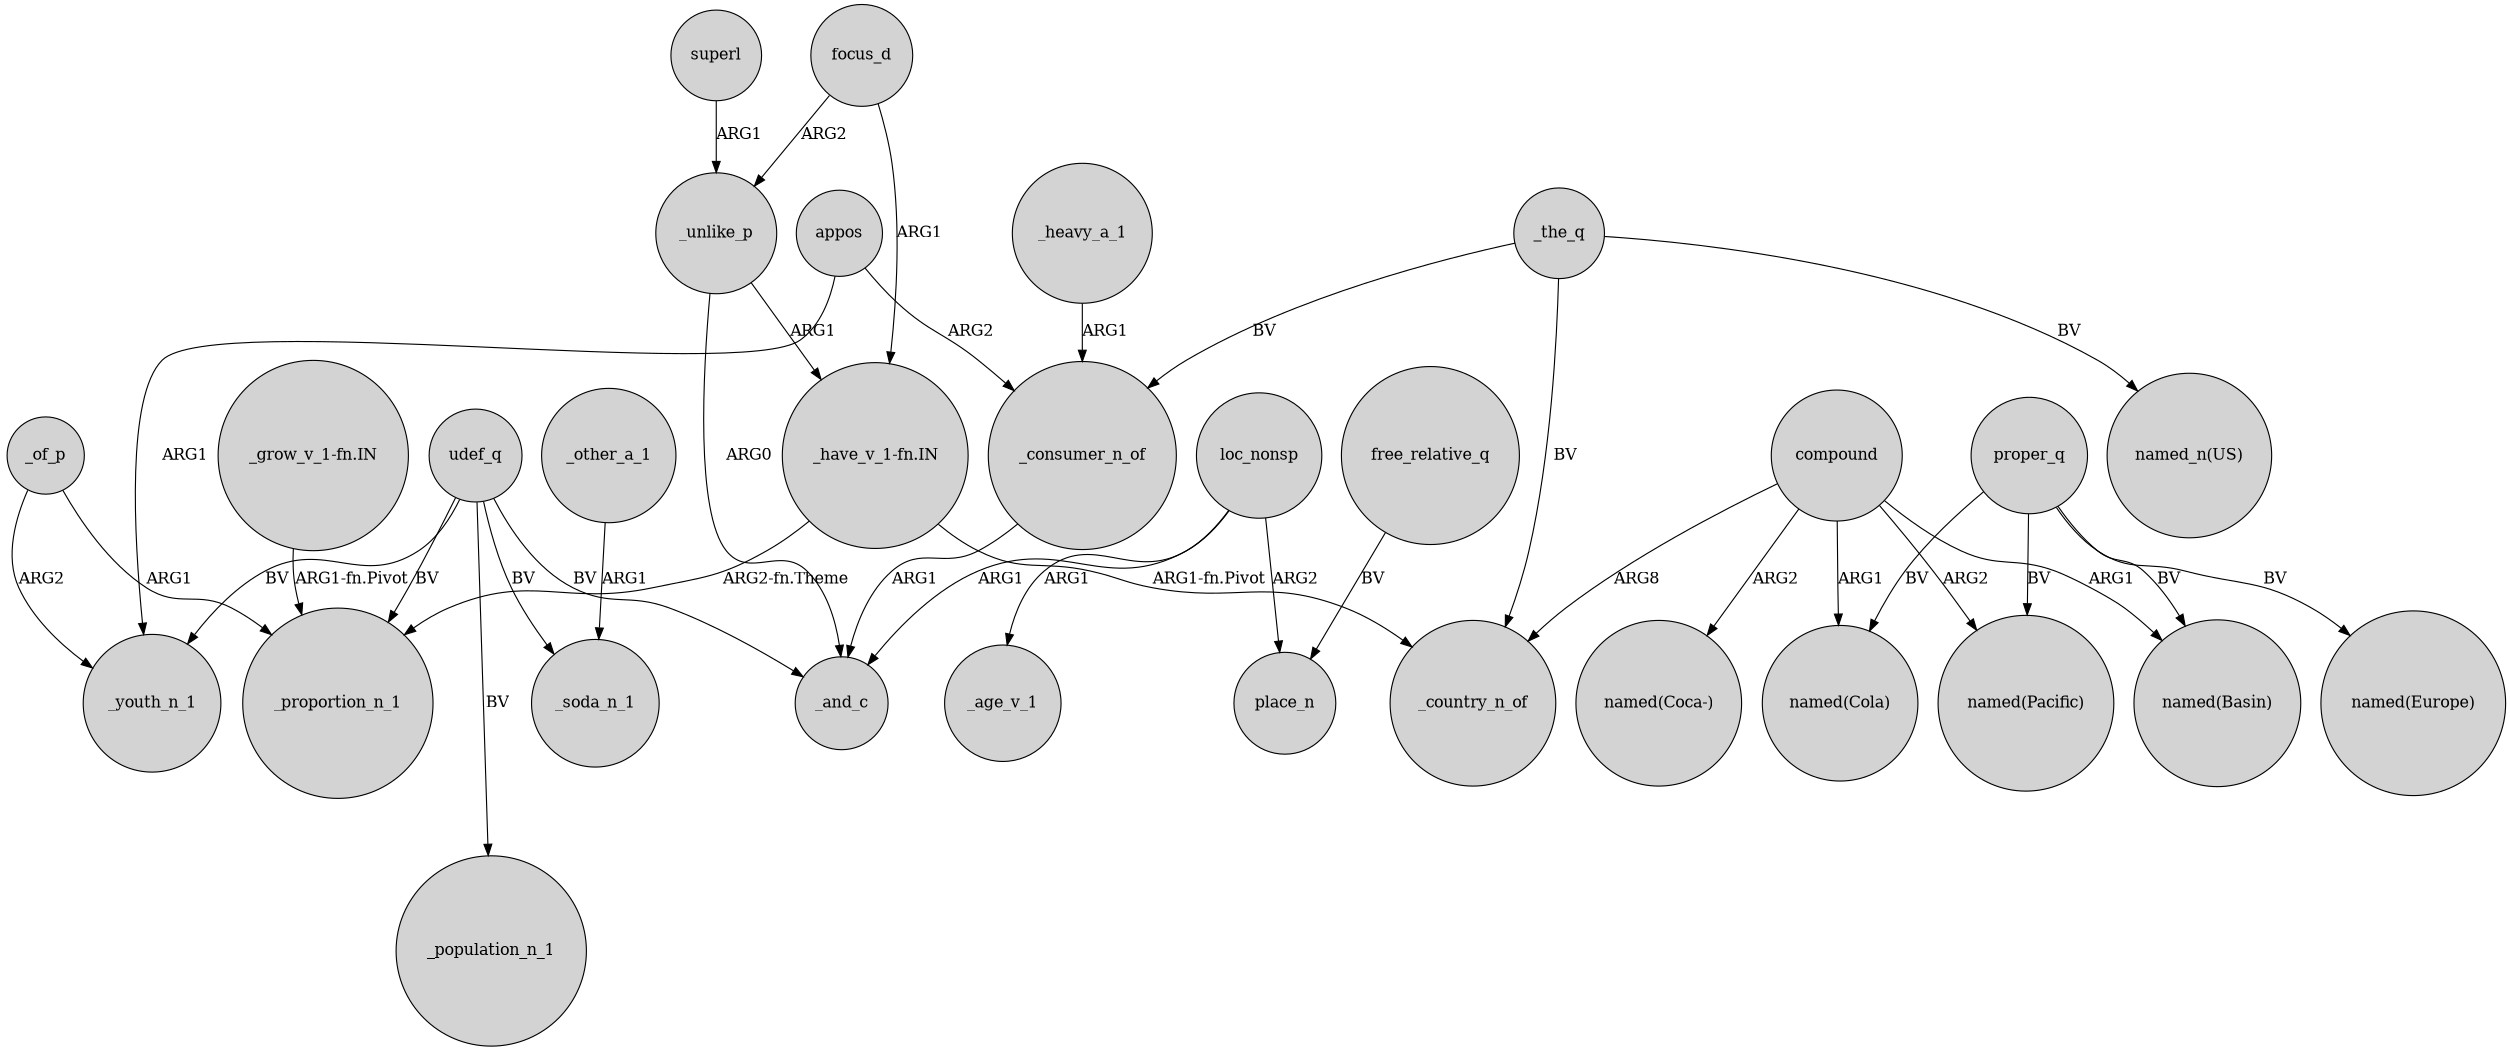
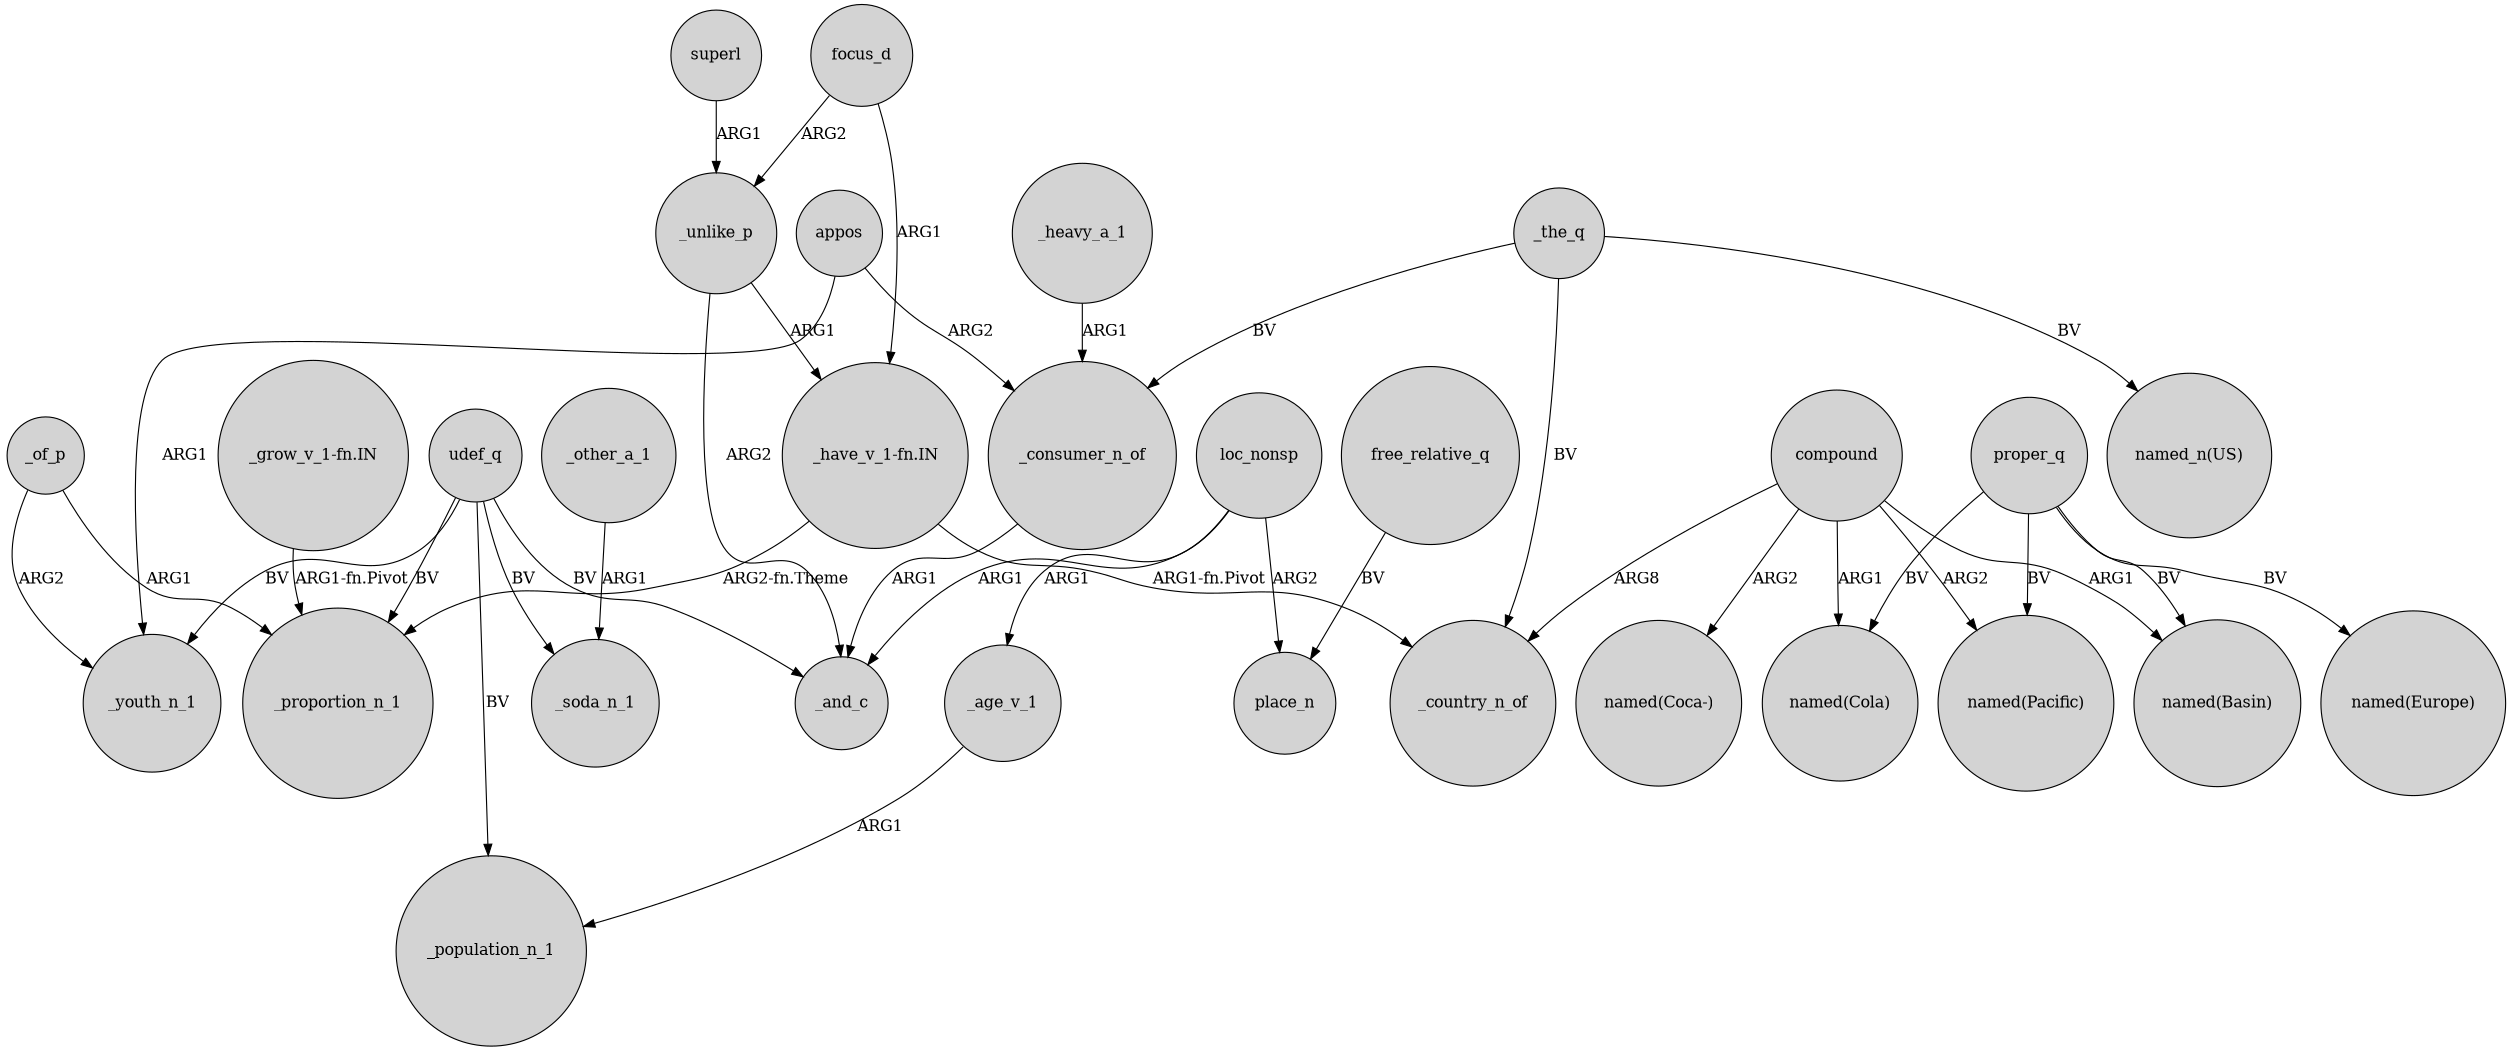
(749, 456) -> (749, 456)
none -> (789, 854)
